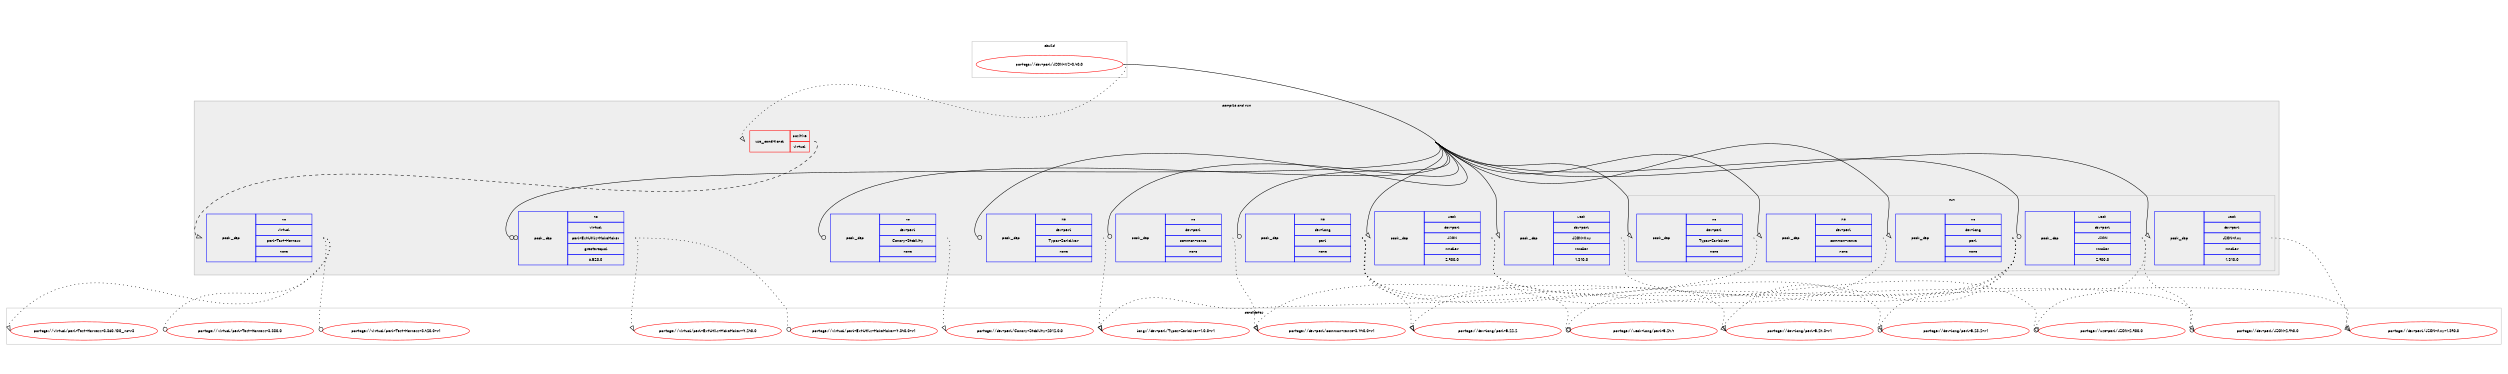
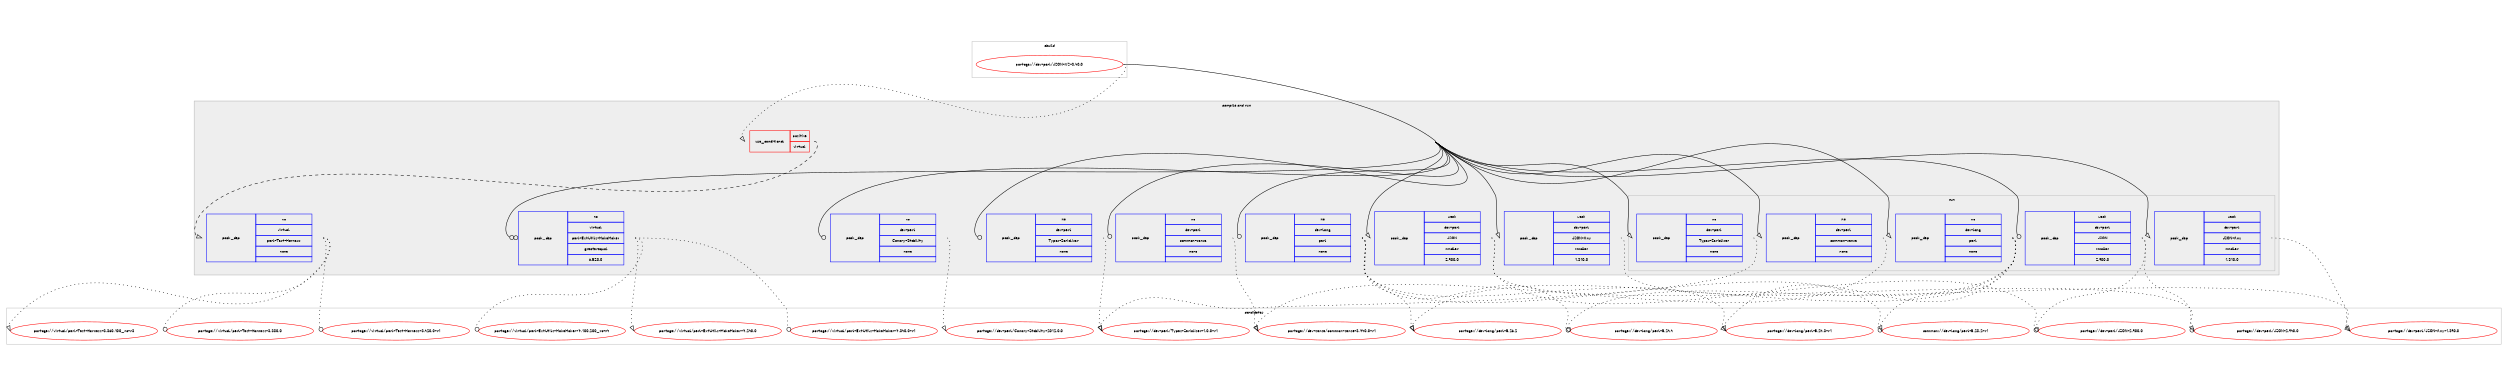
none -> (552, 331)
(1176, 331) -> (1176, 331)
(1332, 331) -> (1332, 331)
(1488, 331) -> (1488, 331)
(1644, 331) -> (1644, 331)
(1956, 331) -> (1956, 331)
(2112, 331) -> (2112, 331)
